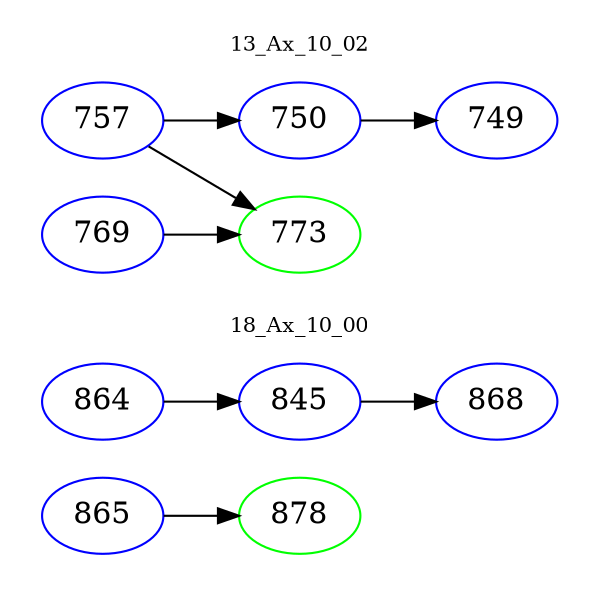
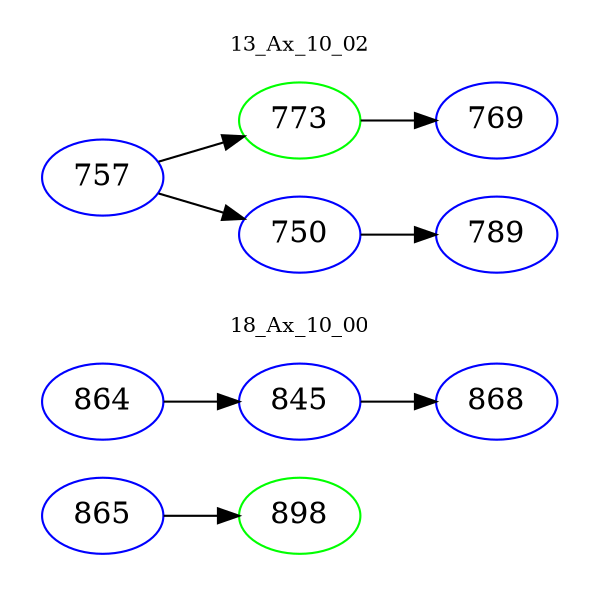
(497, 120) -> (497, 235)
(191, 235) -> (388, 120)
(300, 516) -> (300, 516)
